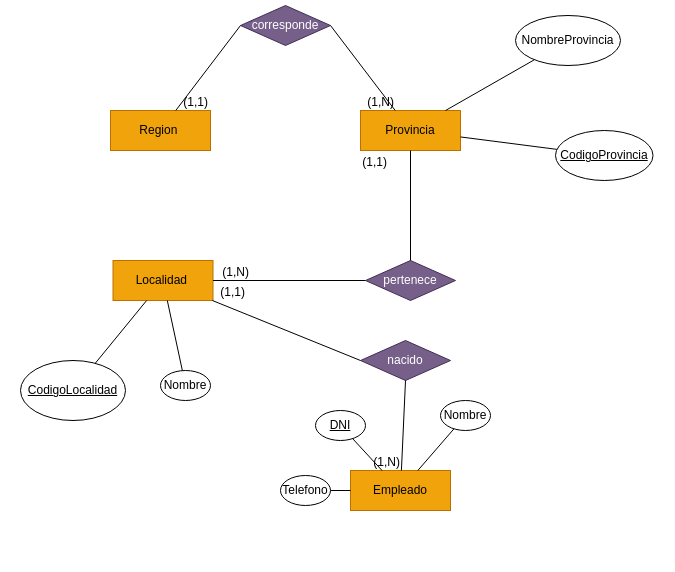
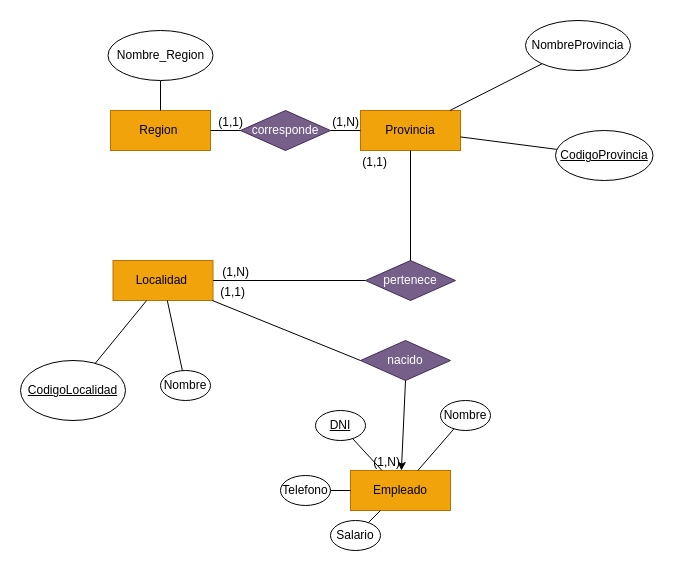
(286, 26) -> (286, 131)
(568, 41) -> (578, 46)
none -> (161, 56)
none -> (161, 96)
(402, 464) -> (402, 462)
none -> (375, 516)
none -> (356, 536)
